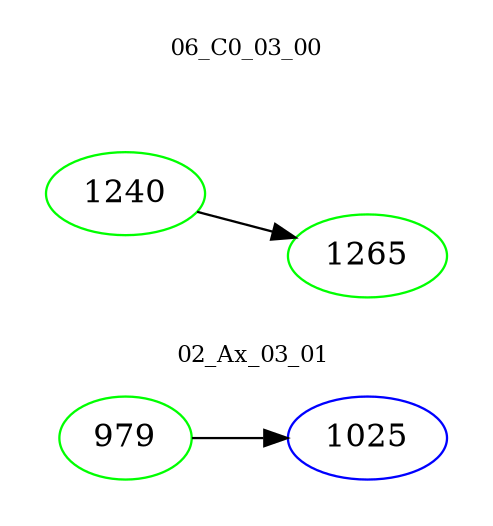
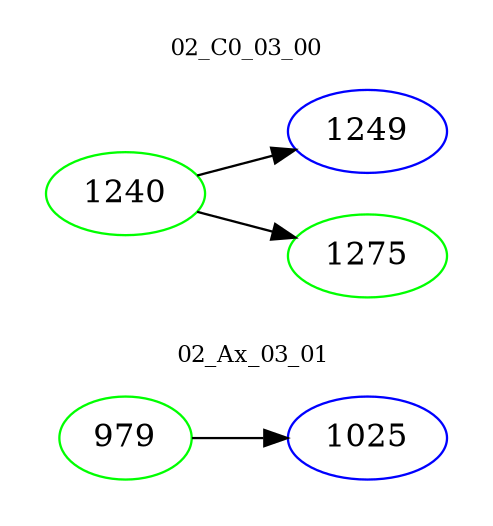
(247, 50) -> (247, 50)
none -> (367, 131)
(367, 256) -> (367, 256)
